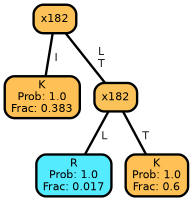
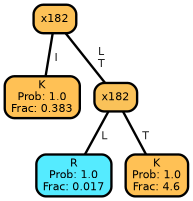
(157, 175) -> (157, 175)
